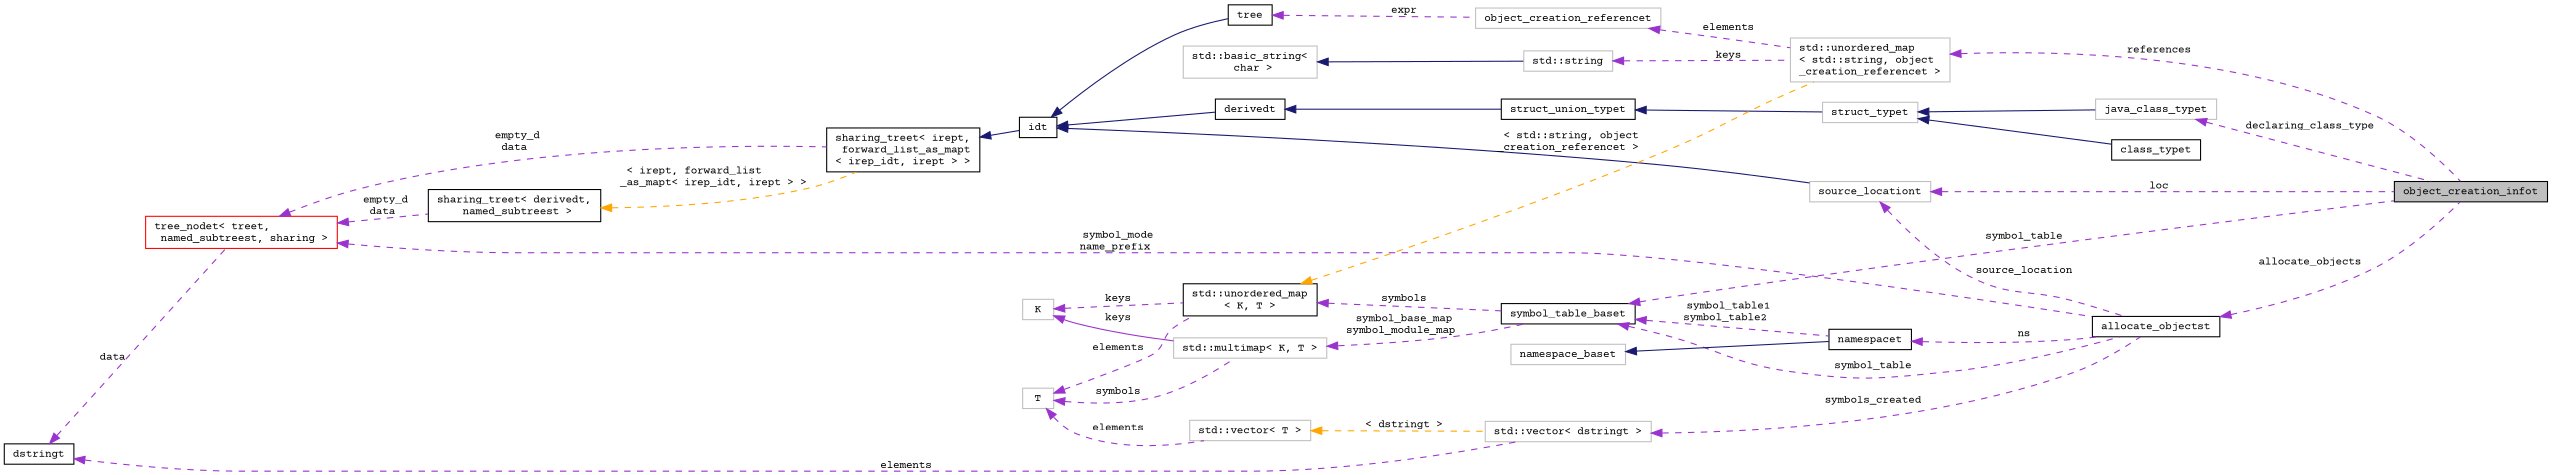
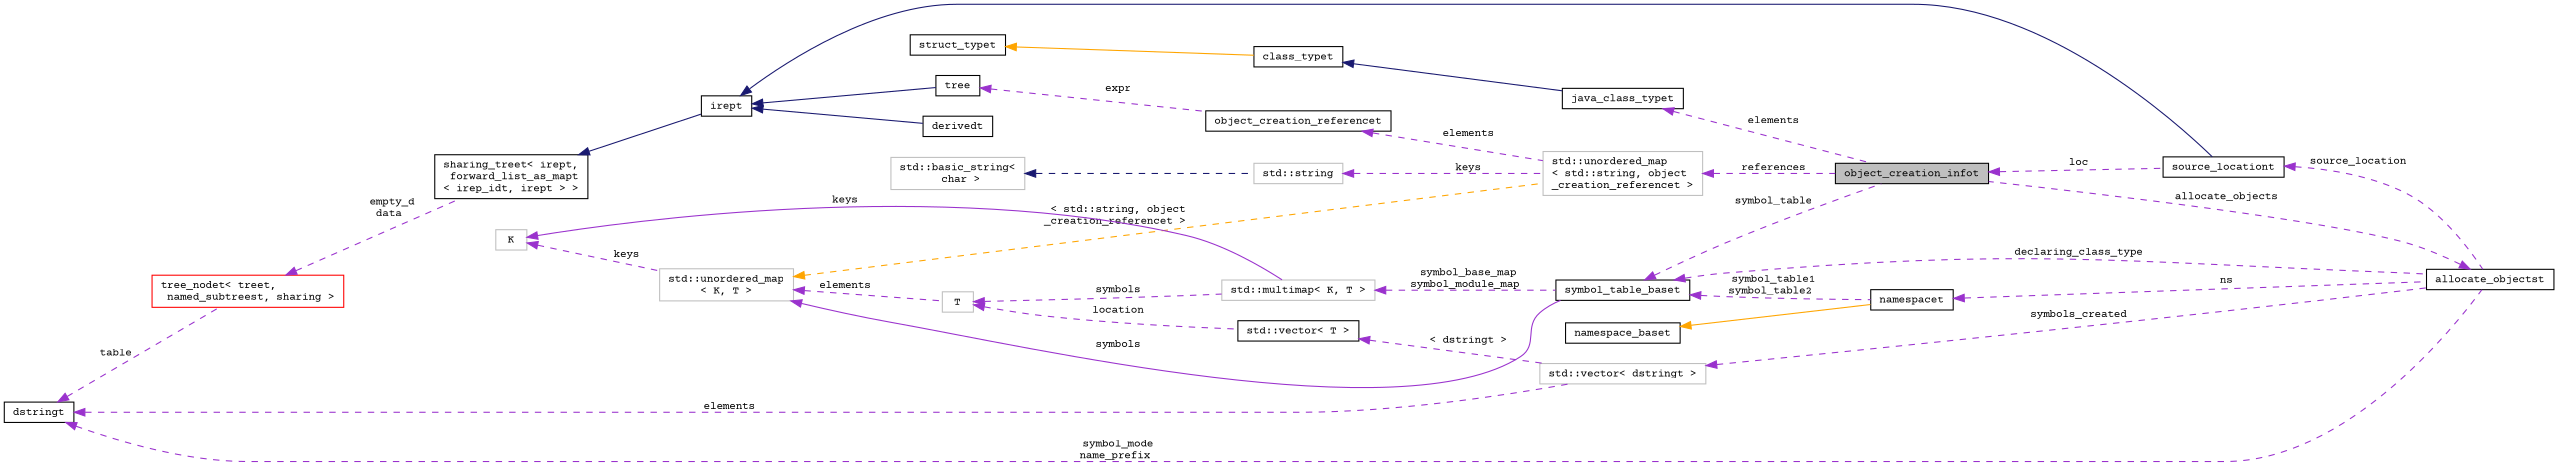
(1568, 18) -> (1298, 121)
(1426, 62) -> (1145, 173)
(1568, 109) -> none
(2156, 109) -> (1623, 99)
(2012, 111) -> (1458, 77)
(1870, 112) -> (958, 45)
(2307, 126) -> (1771, 120)
(1038, 127) -> (727, 106)
(2020, 132) -> (1135, 51)
(1870, 192) -> (2224, 167)
(2168, 192) -> (2081, 170)
(515, 206) -> none
(1222, 253) -> (1308, 462)
(1250, 300) -> (727, 285)
(1415, 307) -> (1197, 375)
(1733, 346) -> (1781, 315)
(1568, 354) -> (1623, 333)
(110, 357) -> (113, 353)
(1136, 362) -> (873, 296)
(1870, 366) -> (2076, 252)
(1115, 428) -> (1115, 310)
(1250, 430) -> (1298, 331)
(1403, 431) -> (1457, 352)
